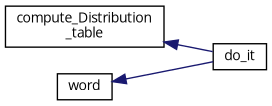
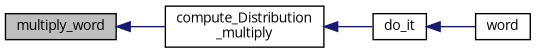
none -> (61, 27)
(85, 27) -> (245, 27)
(169, 70) -> (458, 27)
